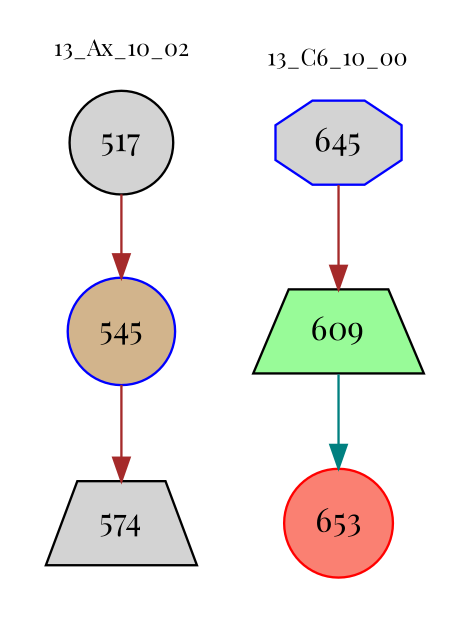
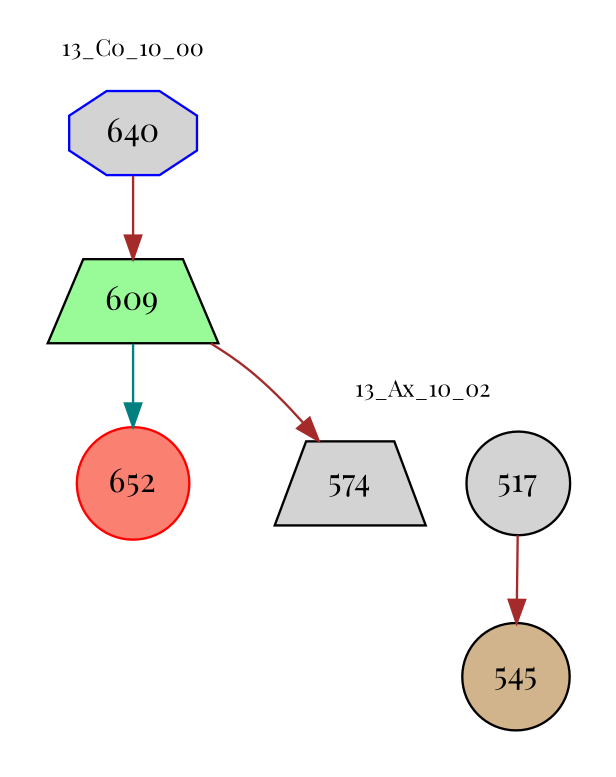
(339, 60) -> (133, 50)
(339, 143) -> (133, 133)
(121, 331) -> (516, 677)
(121, 421) -> (271, 390)
(339, 523) -> (133, 483)
